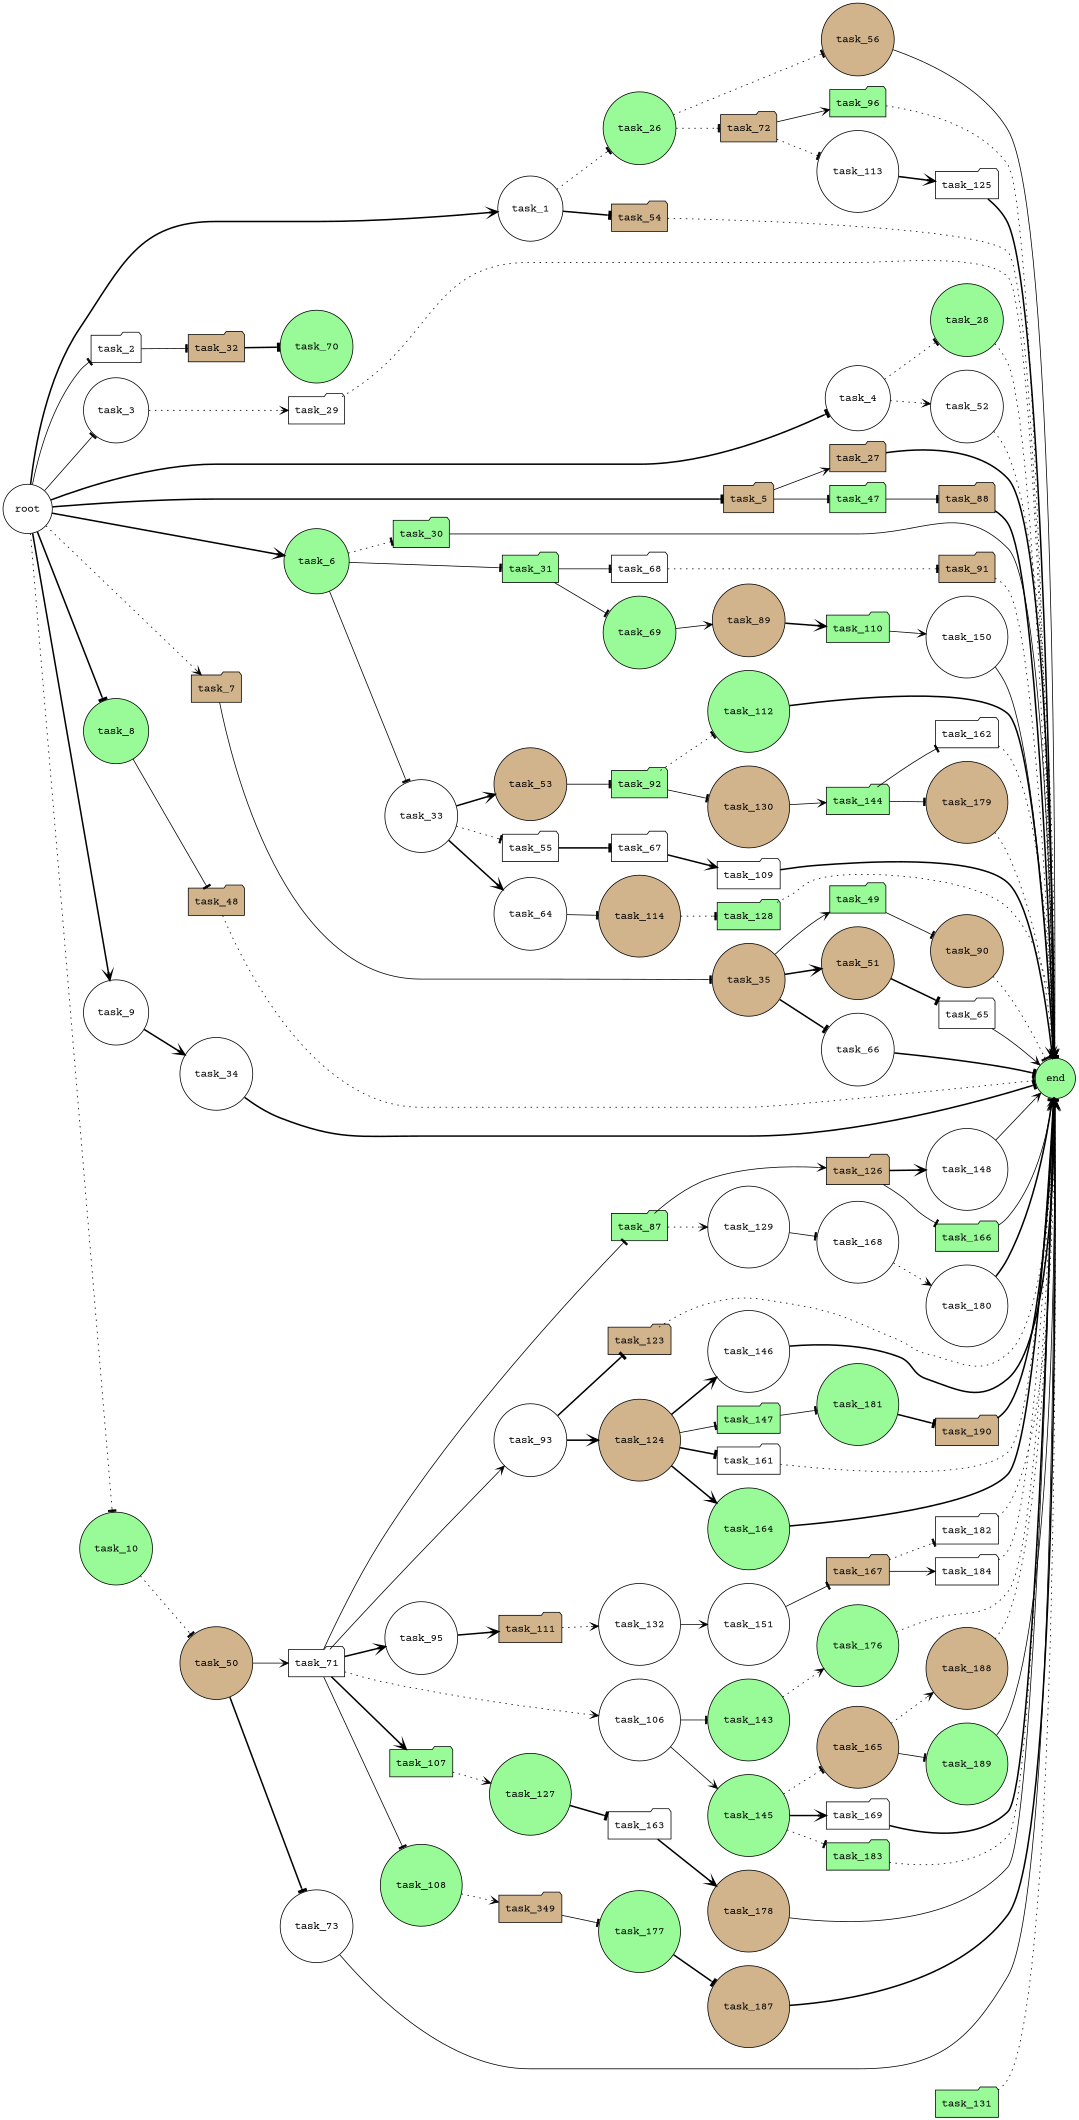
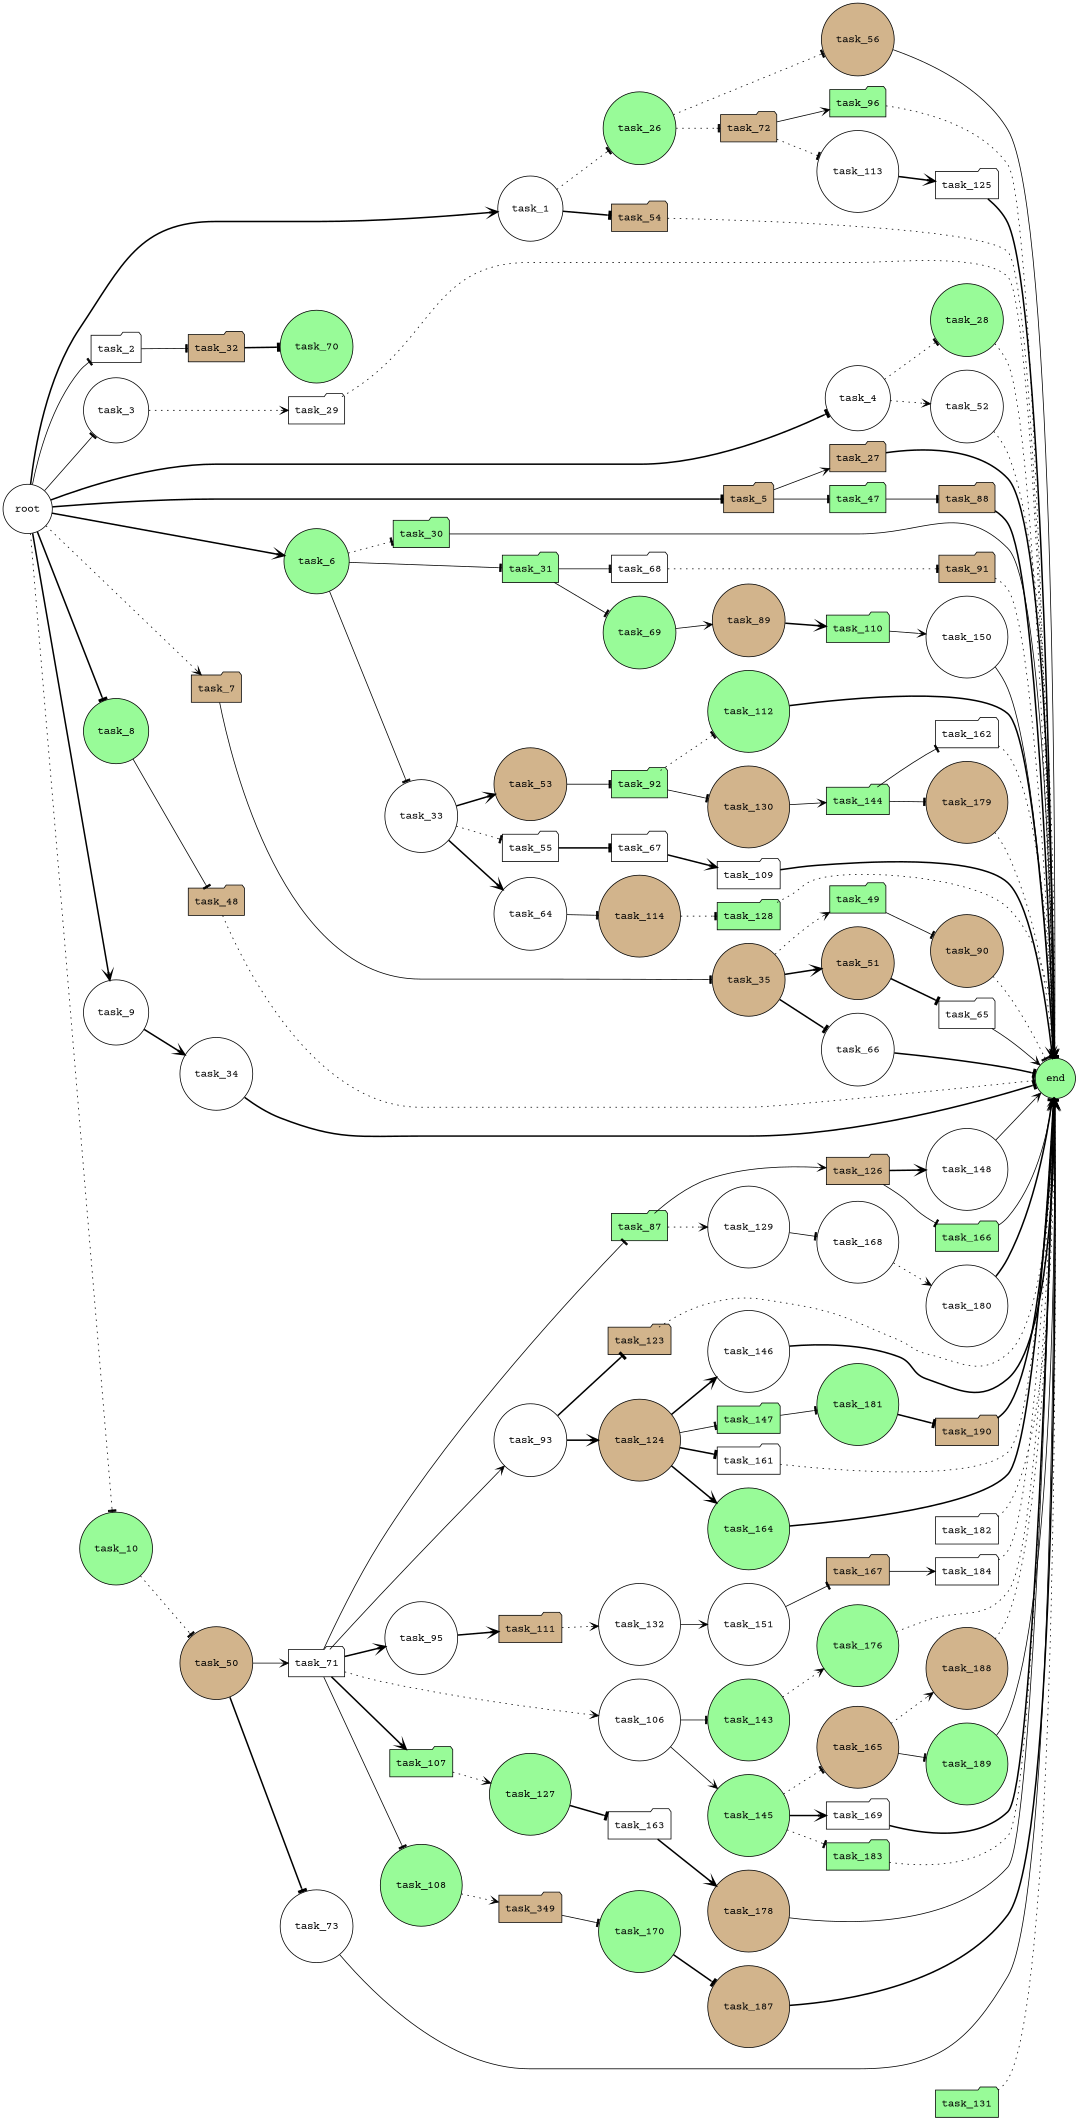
(798, 934) -> (798, 934)
(910, 1552) -> none
(640, 1932) -> (640, 1932)
